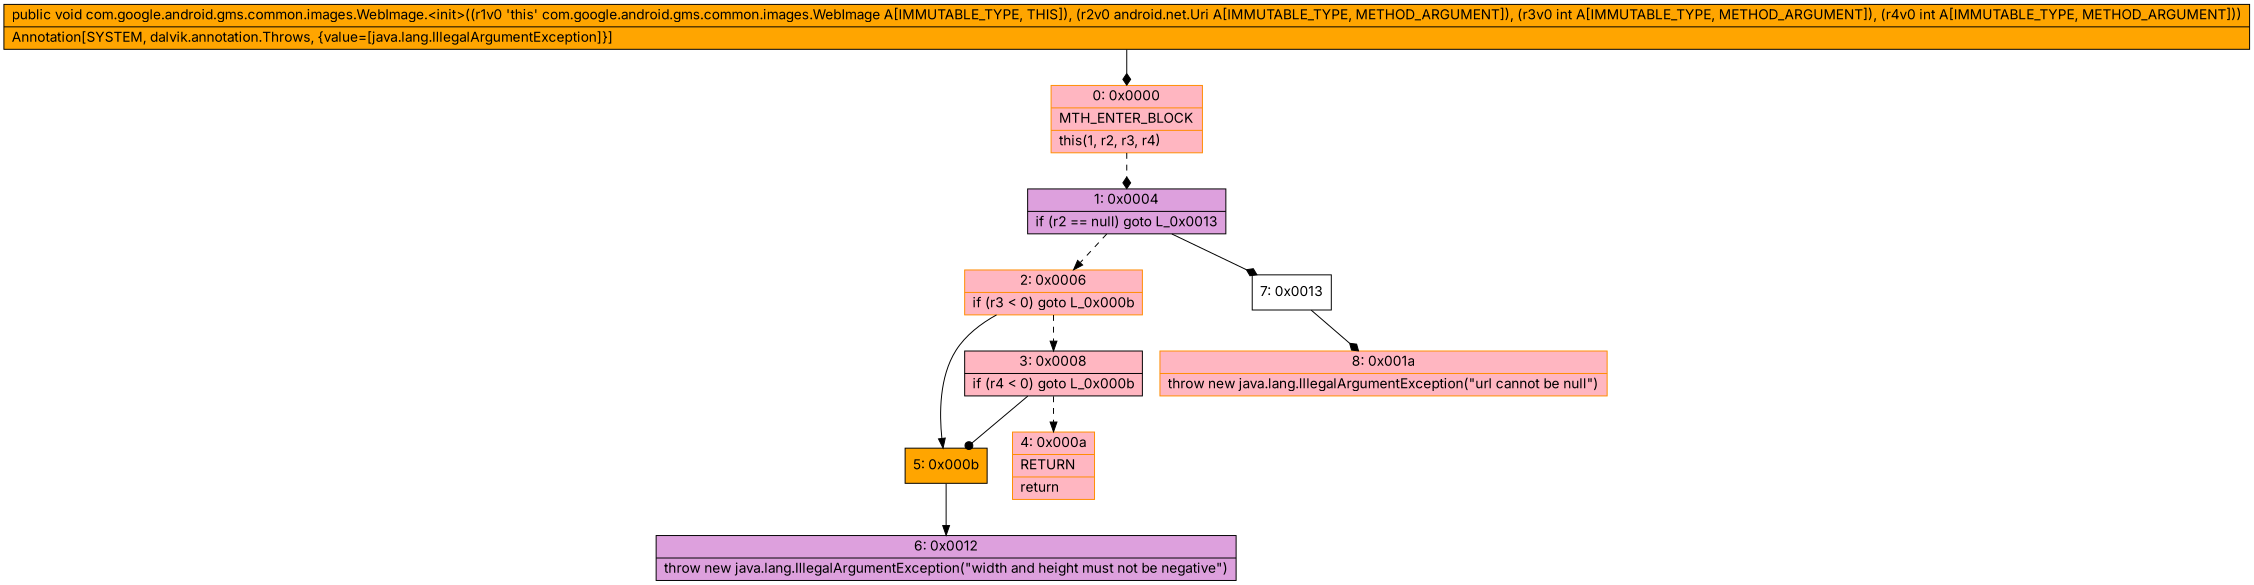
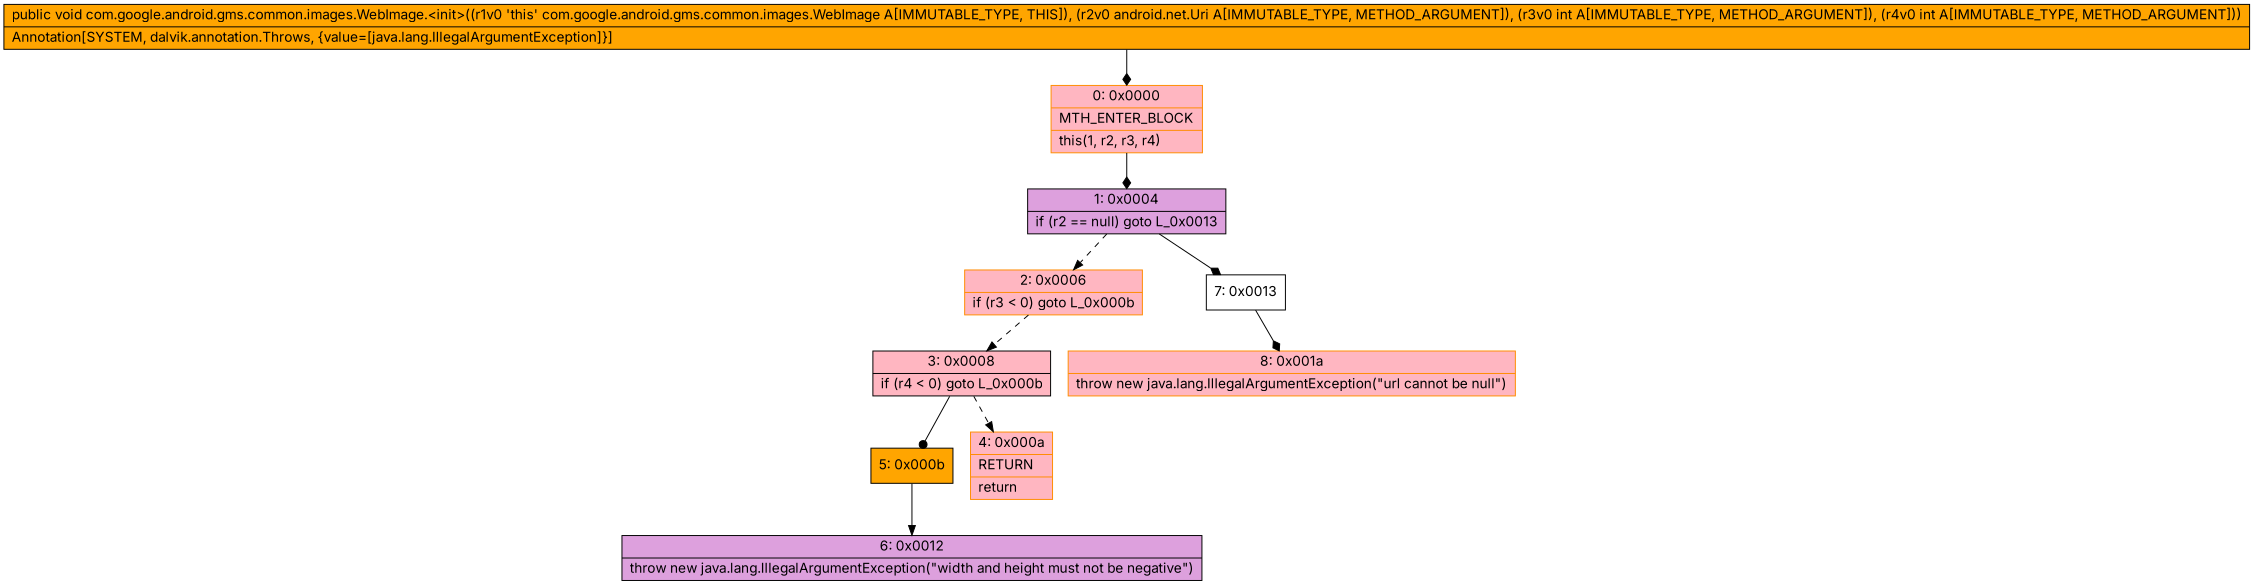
(1127, 165) -> (1127, 165)
(948, 367) -> none
